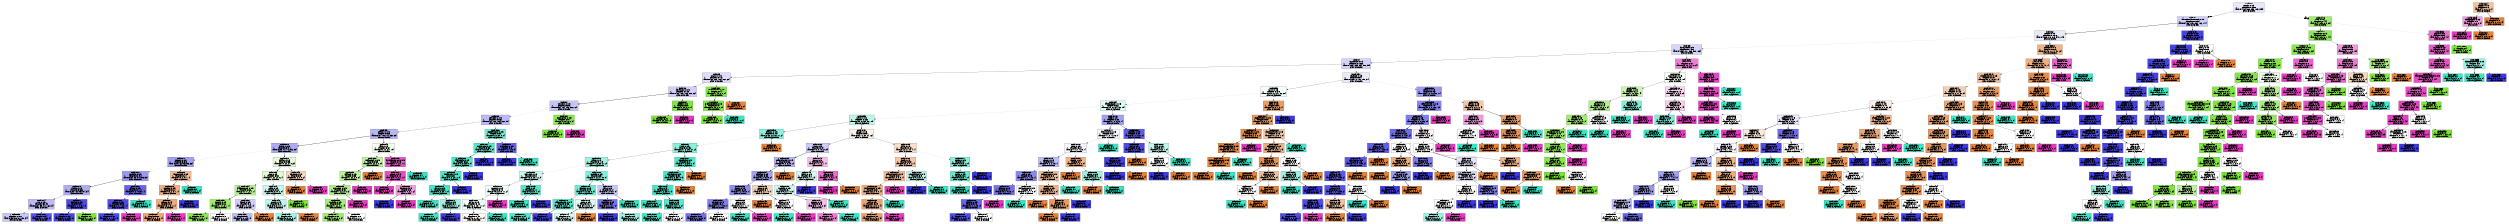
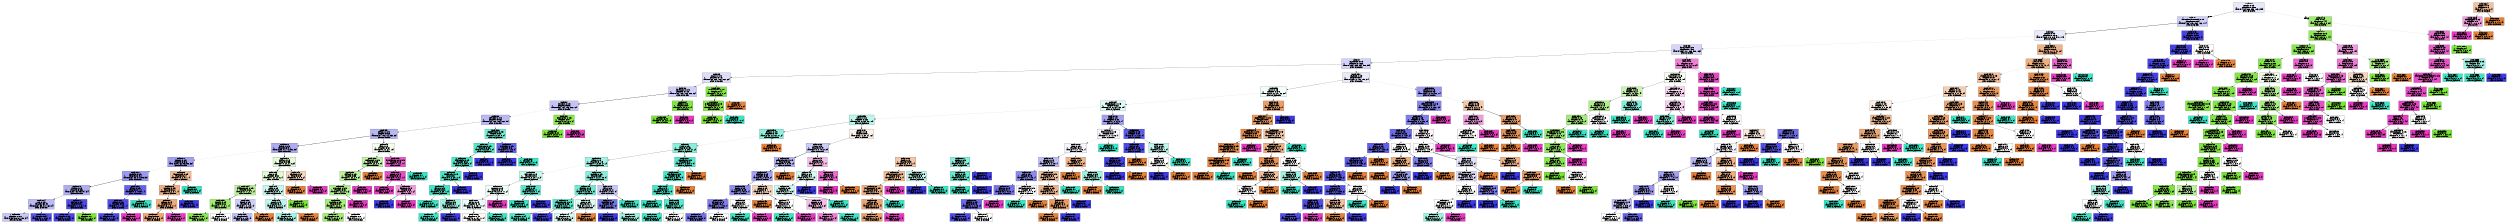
(1788, 120) -> none
(2176, 120) -> none
(906, 148) -> none
(1401, 151) -> (1401, 151)
